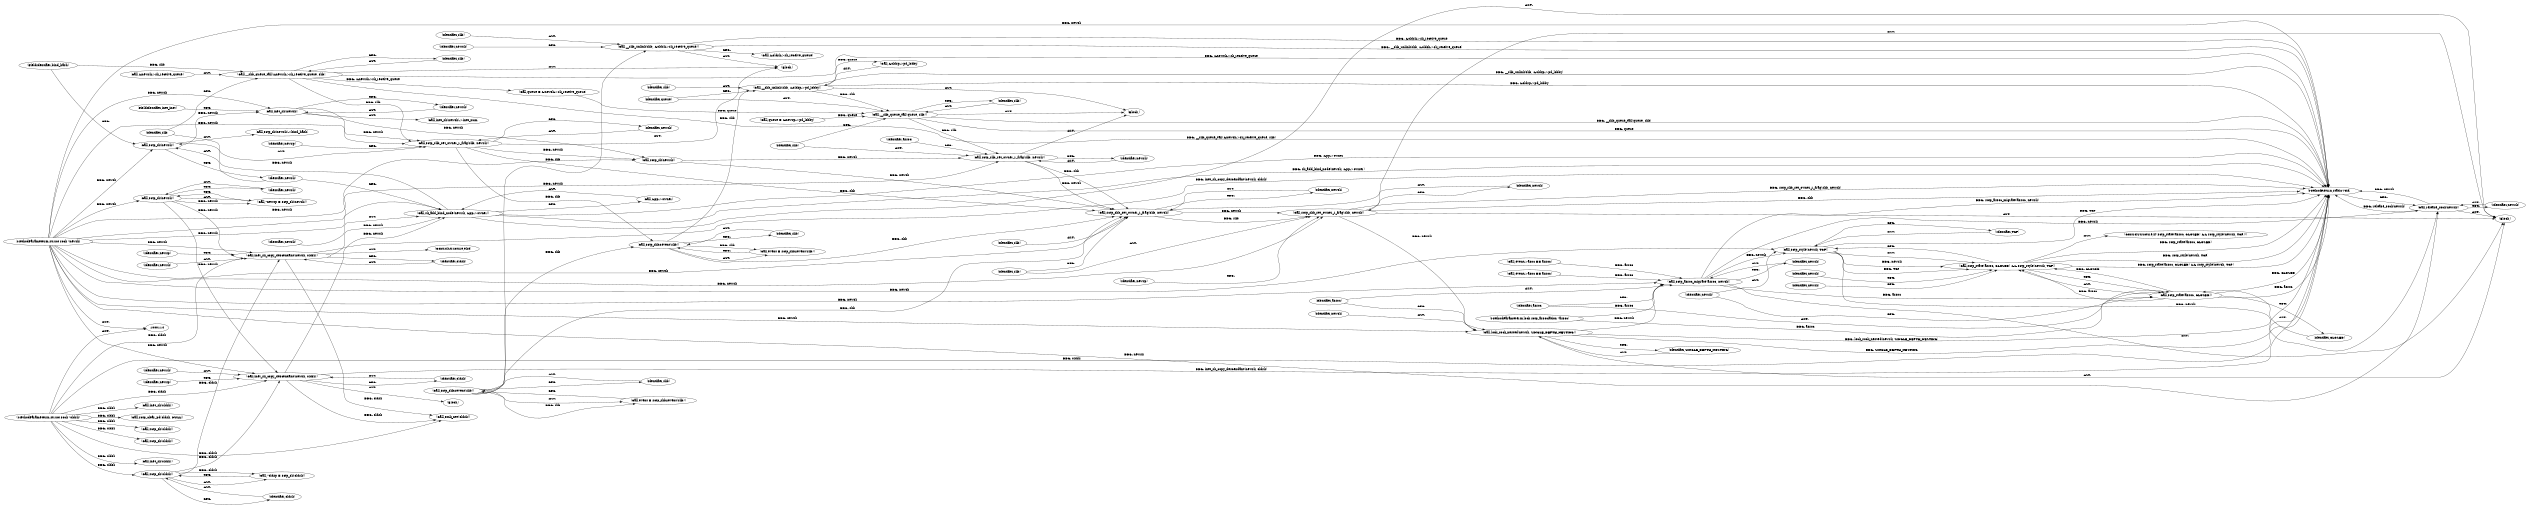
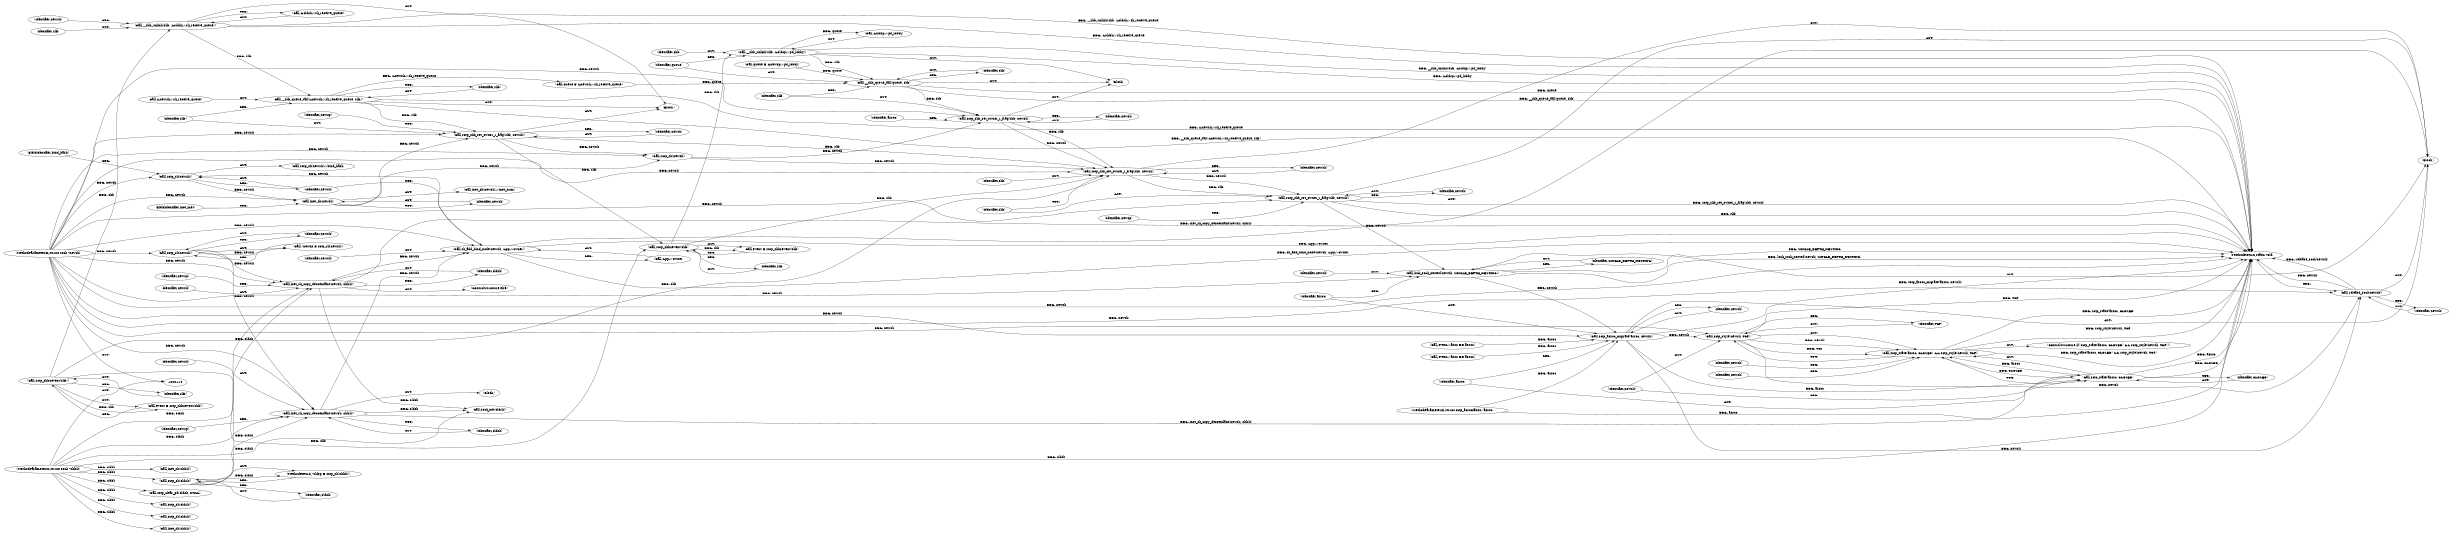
none -> (252, 19)
(159, 67) -> (246, 62)
(1530, 319) -> (1453, 411)
(282, 476) -> (318, 474)
